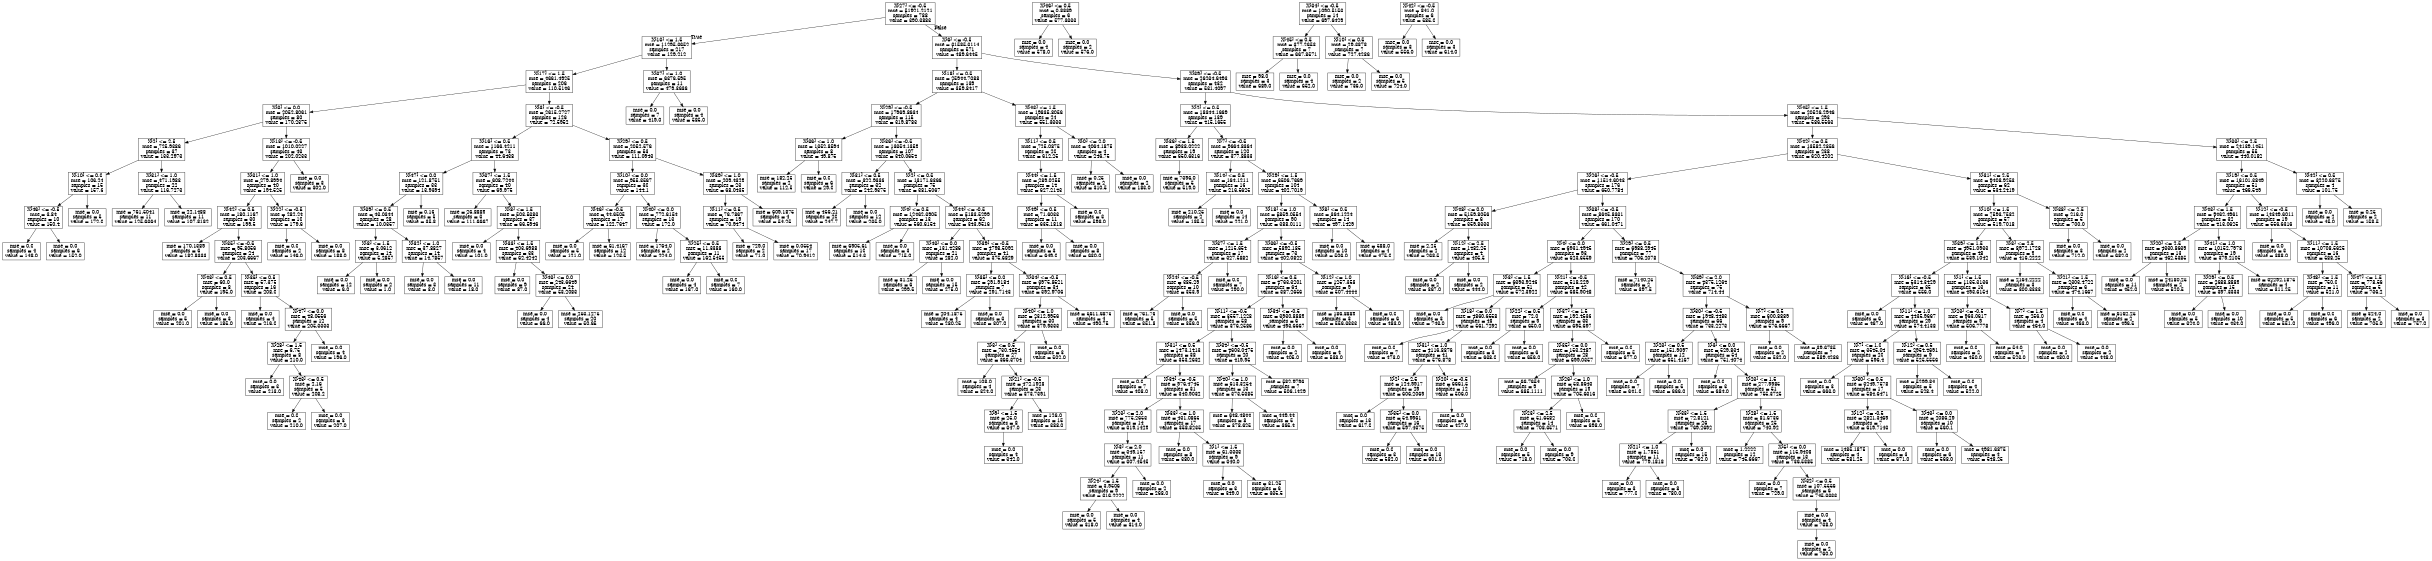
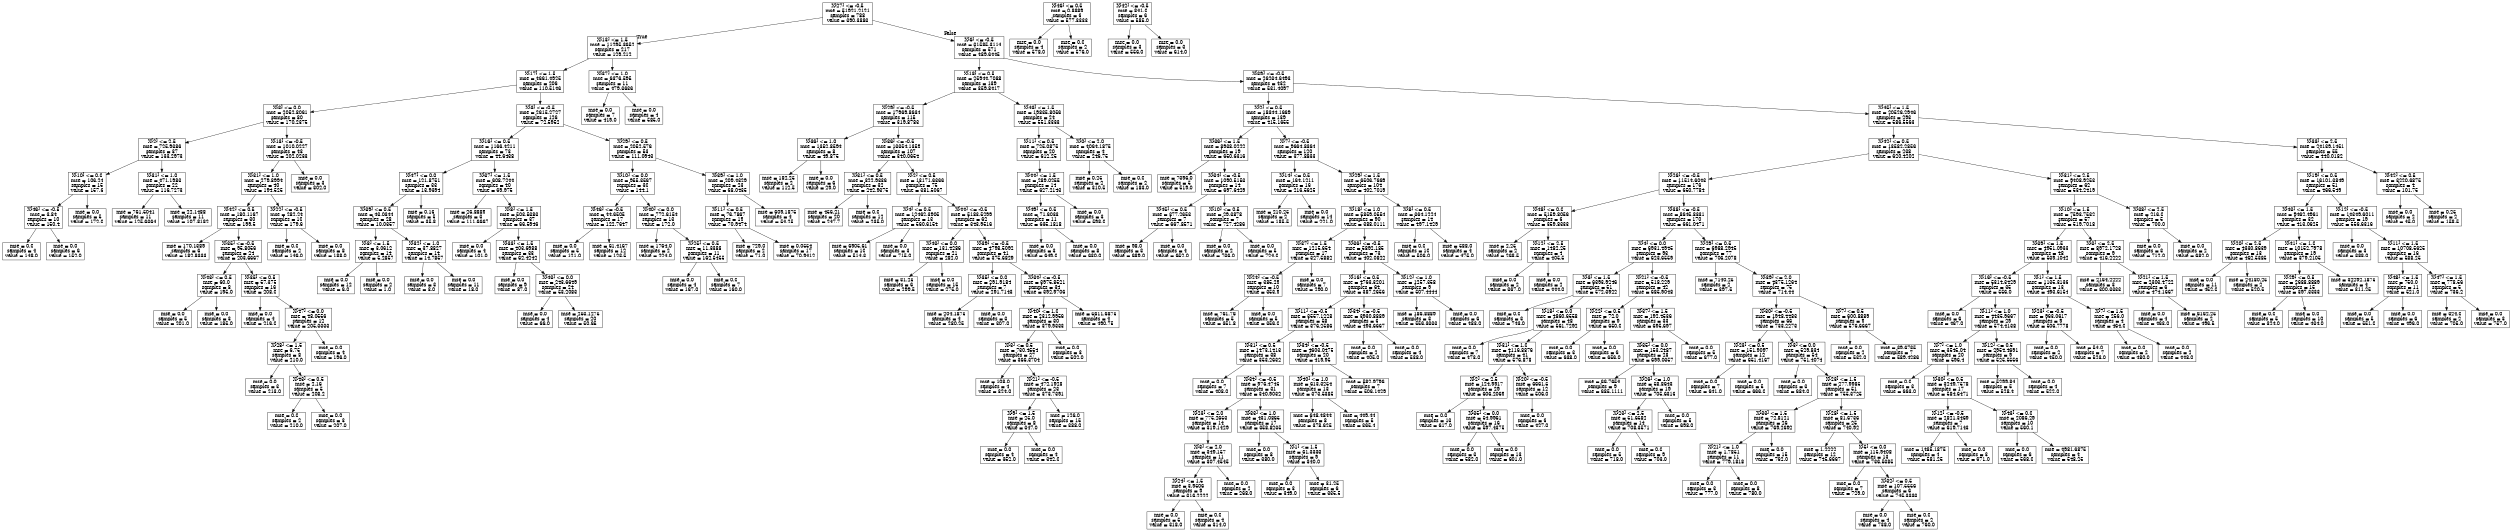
none -> (1225, 165)
none -> (999, 455)
(1816, 533) -> (1907, 505)
